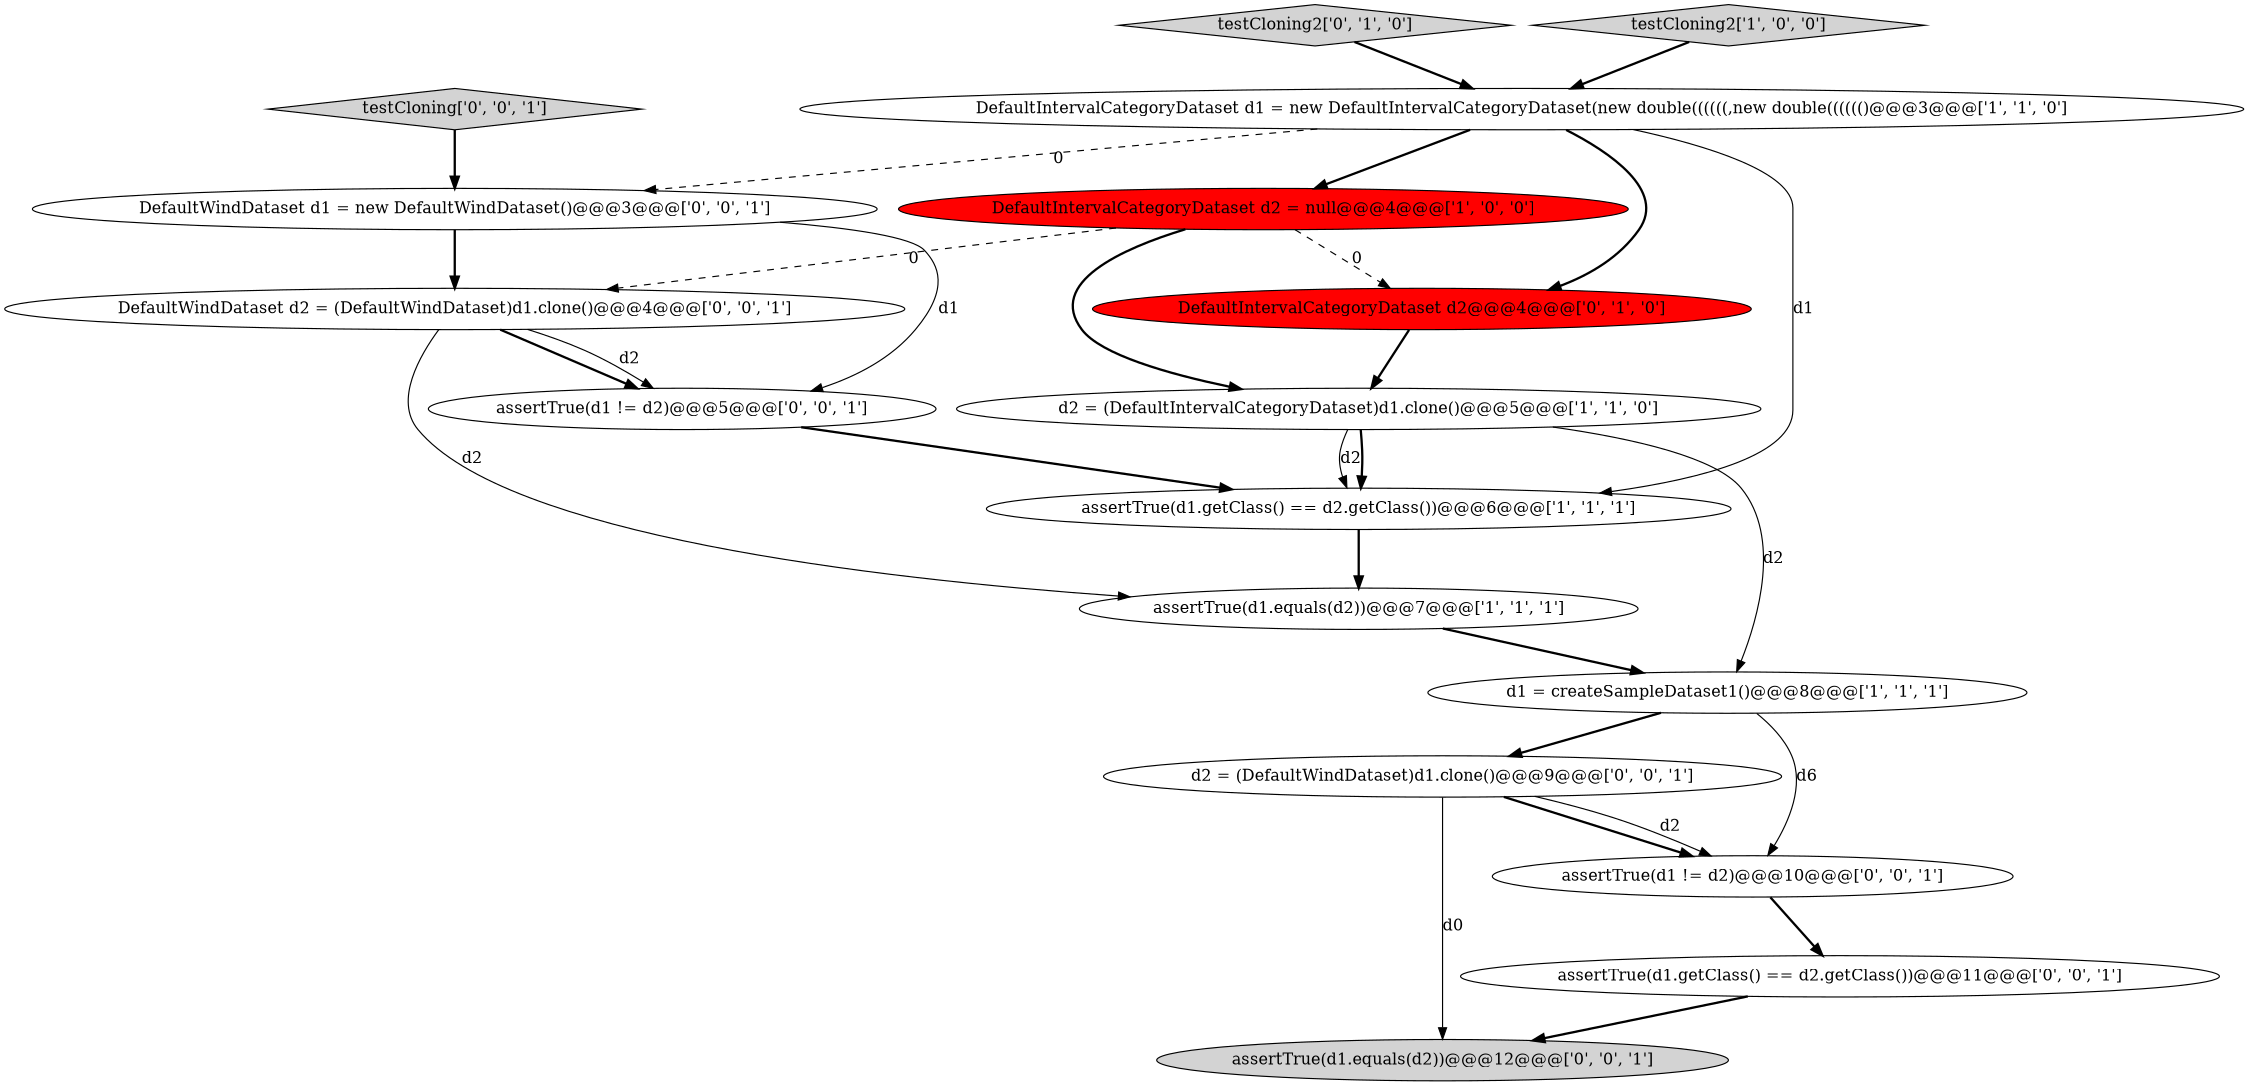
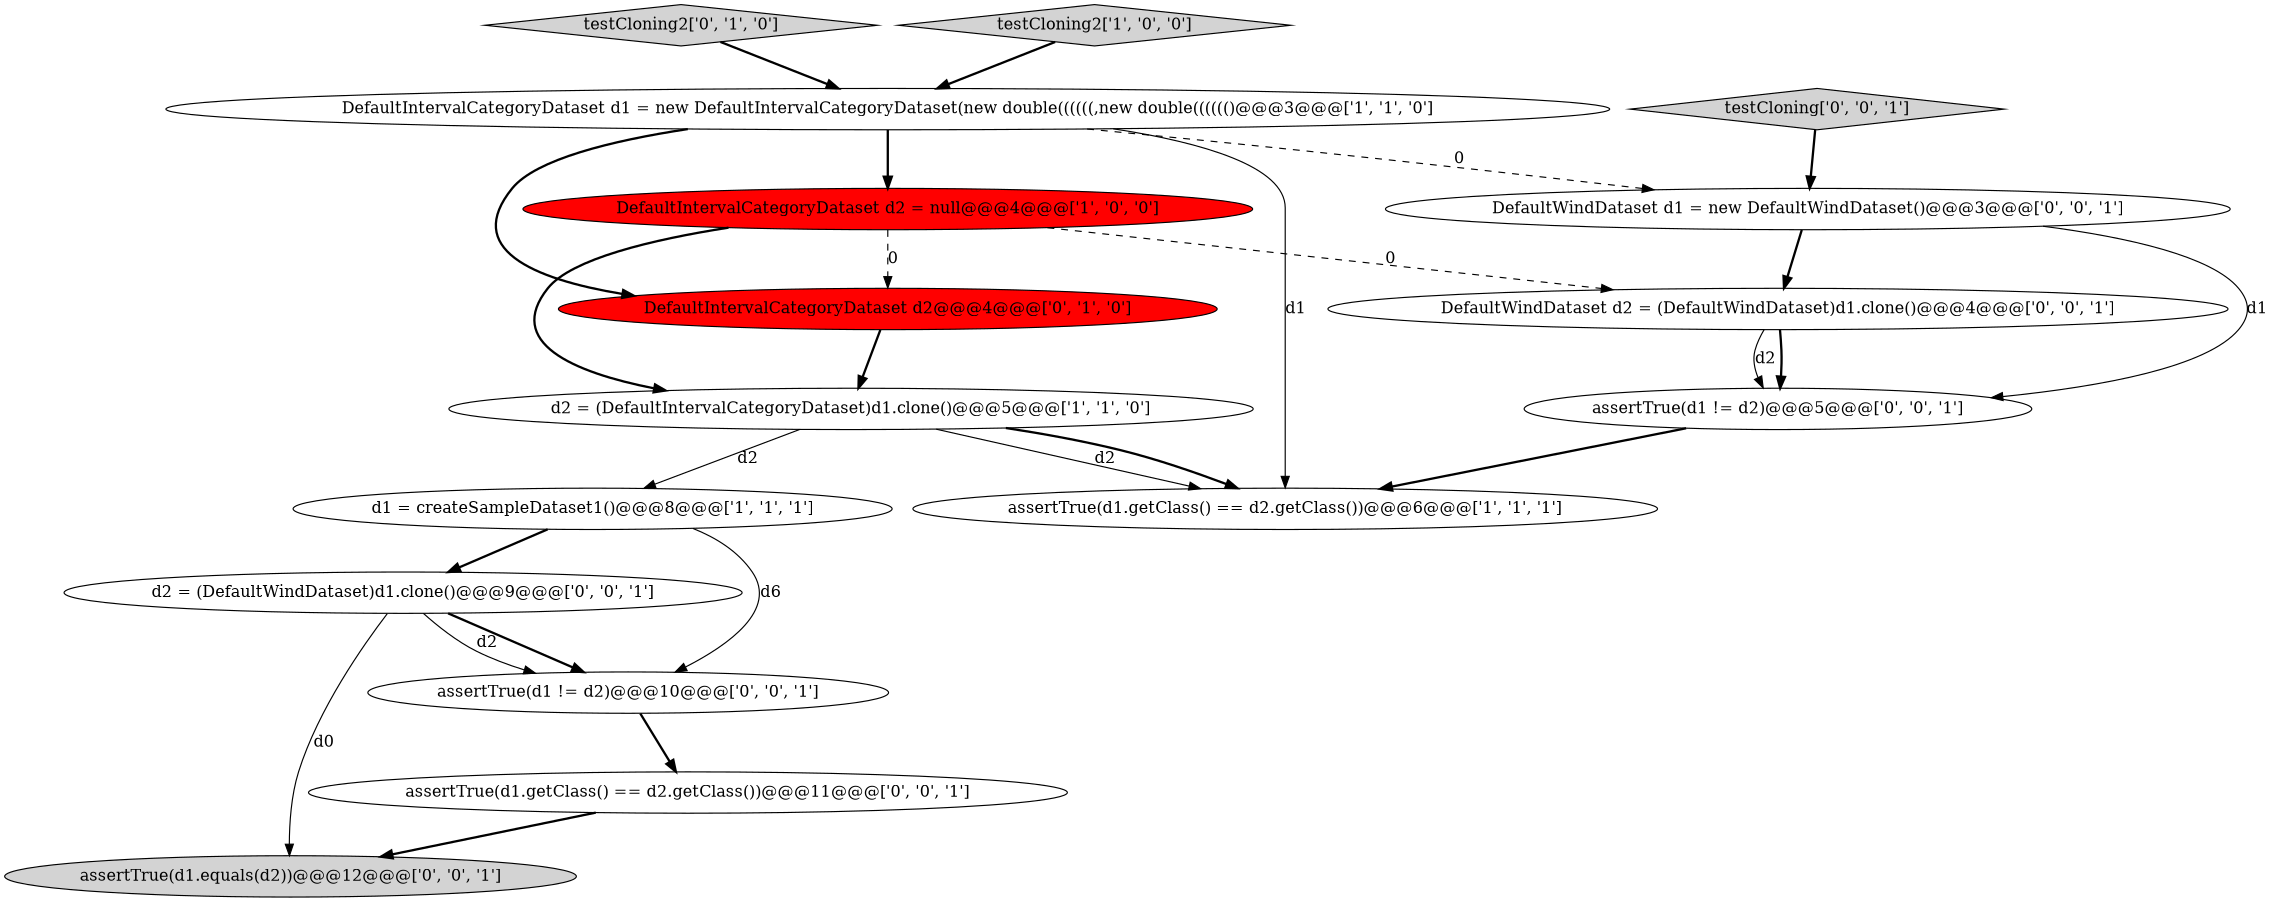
(1359, 609) -> none
